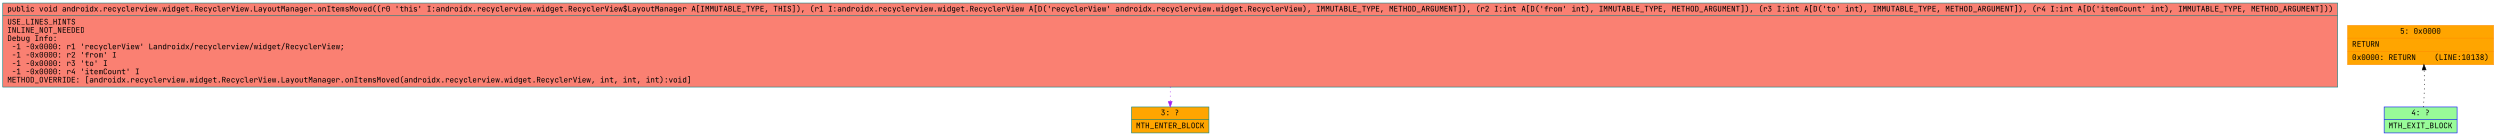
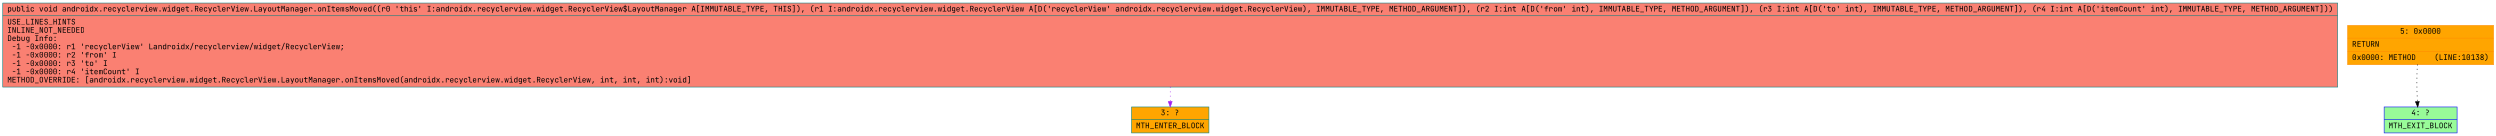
(2421, 58) -> (2421, 58)
(2424, 89) -> (2417, 83)
